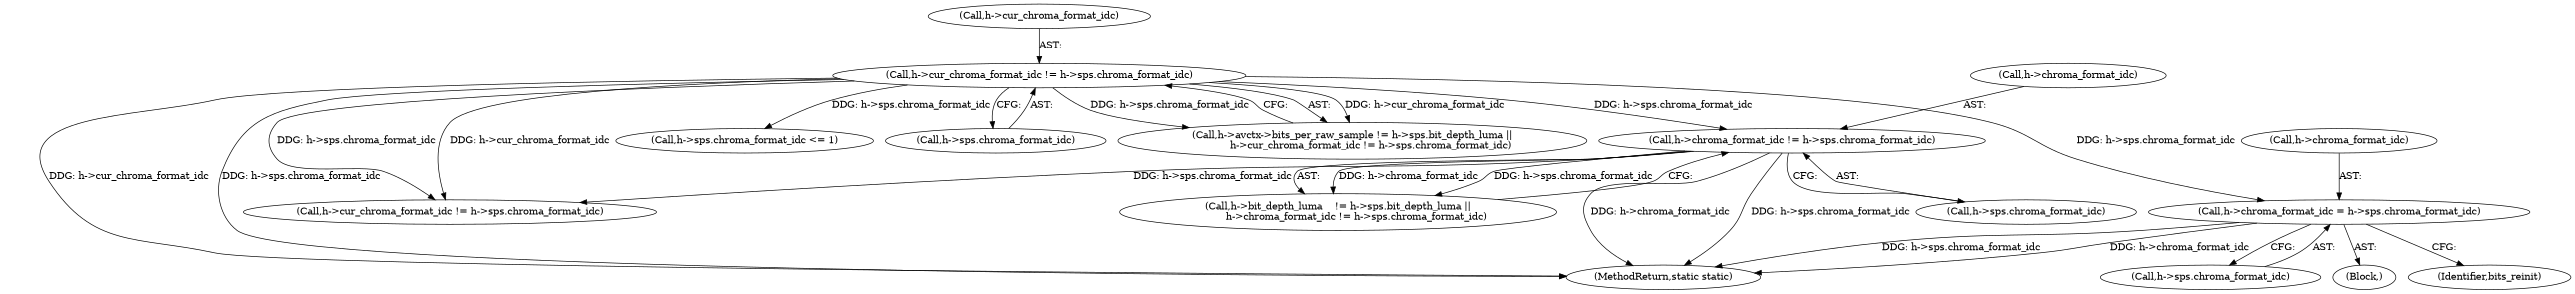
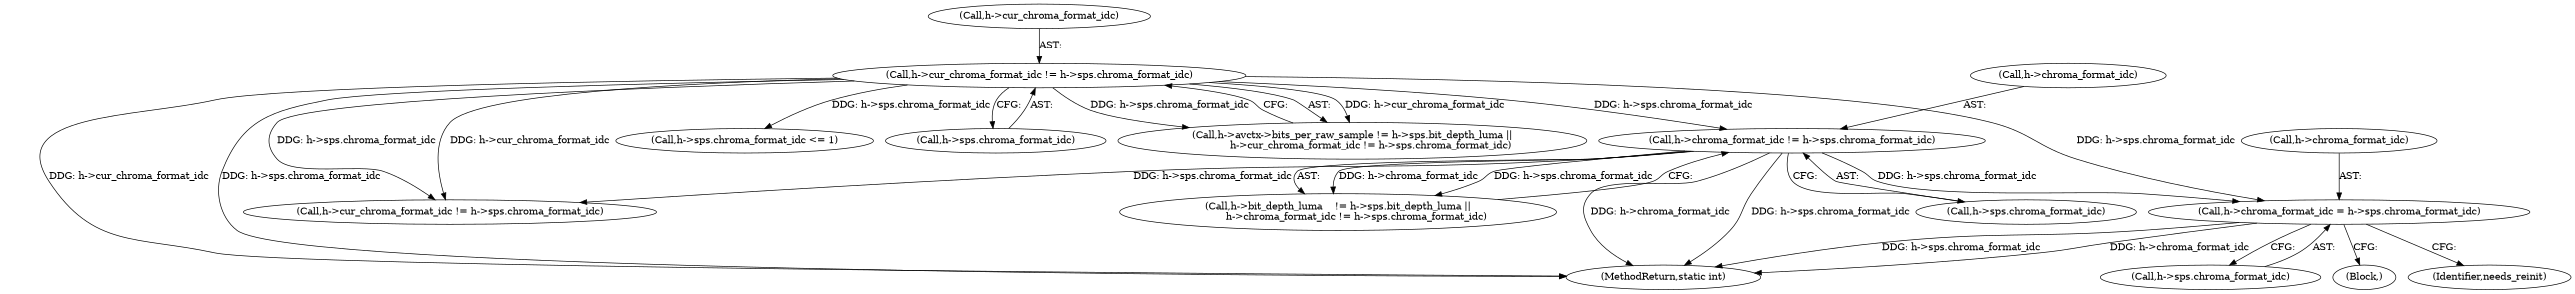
none -> (2024, 193)
(2367, 248) -> (2367, 248)
(1663, 277) -> (1663, 277)
(2490, 277) -> (2490, 277)
